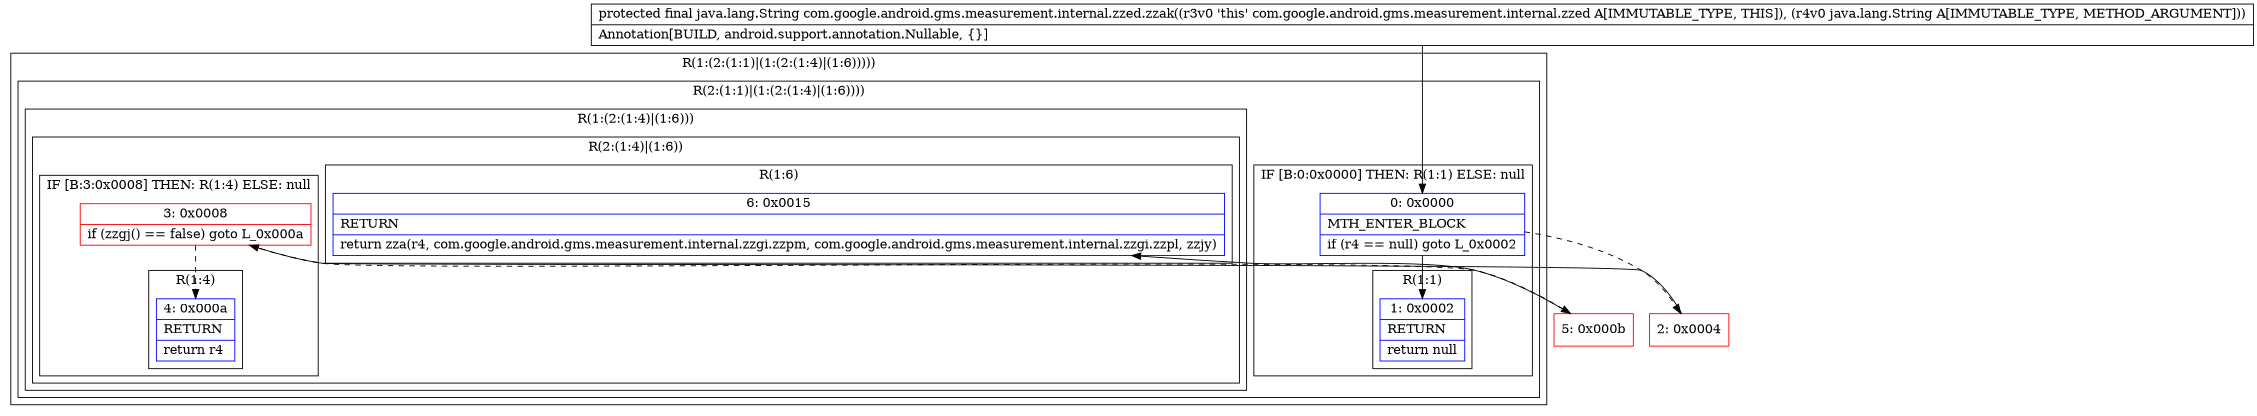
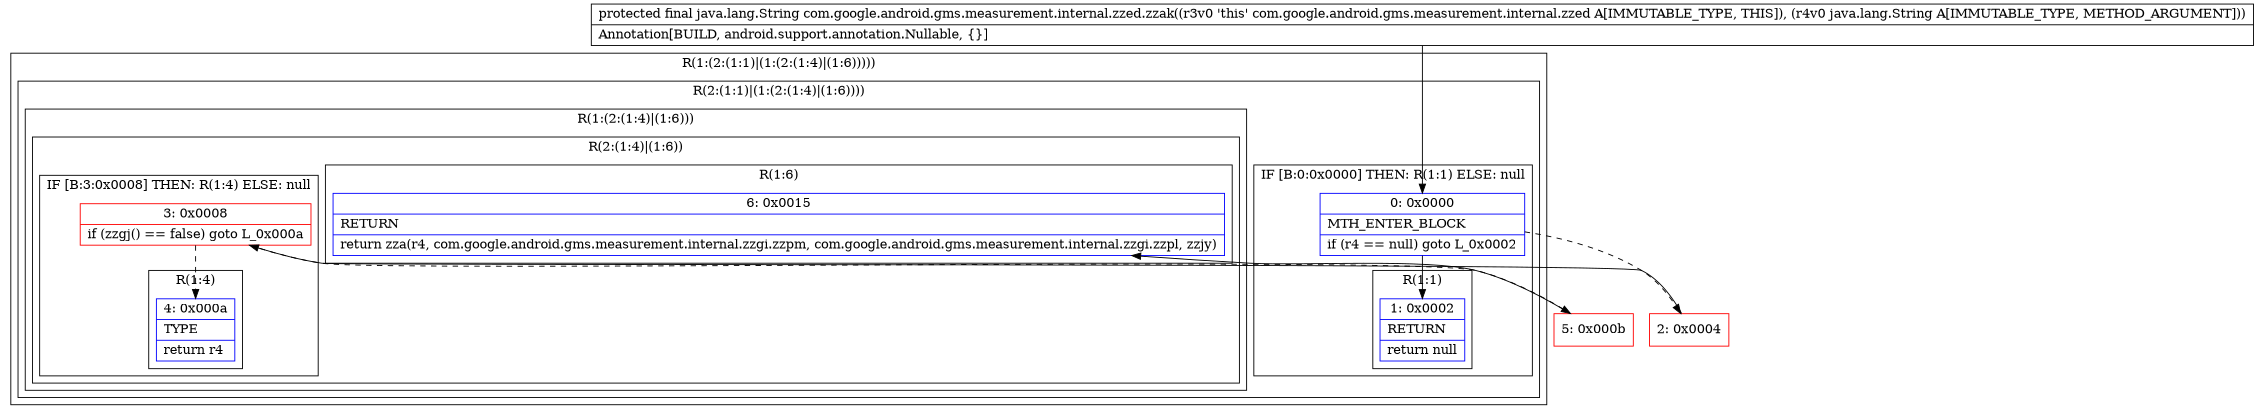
(193, 329) -> (181, 329)
